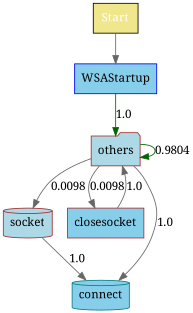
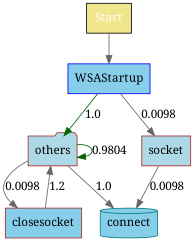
(60, 174) -> (135, 111)
(134, 187) -> (57, 187)
(28, 223) -> (166, 151)
(77, 259) -> (167, 187)
